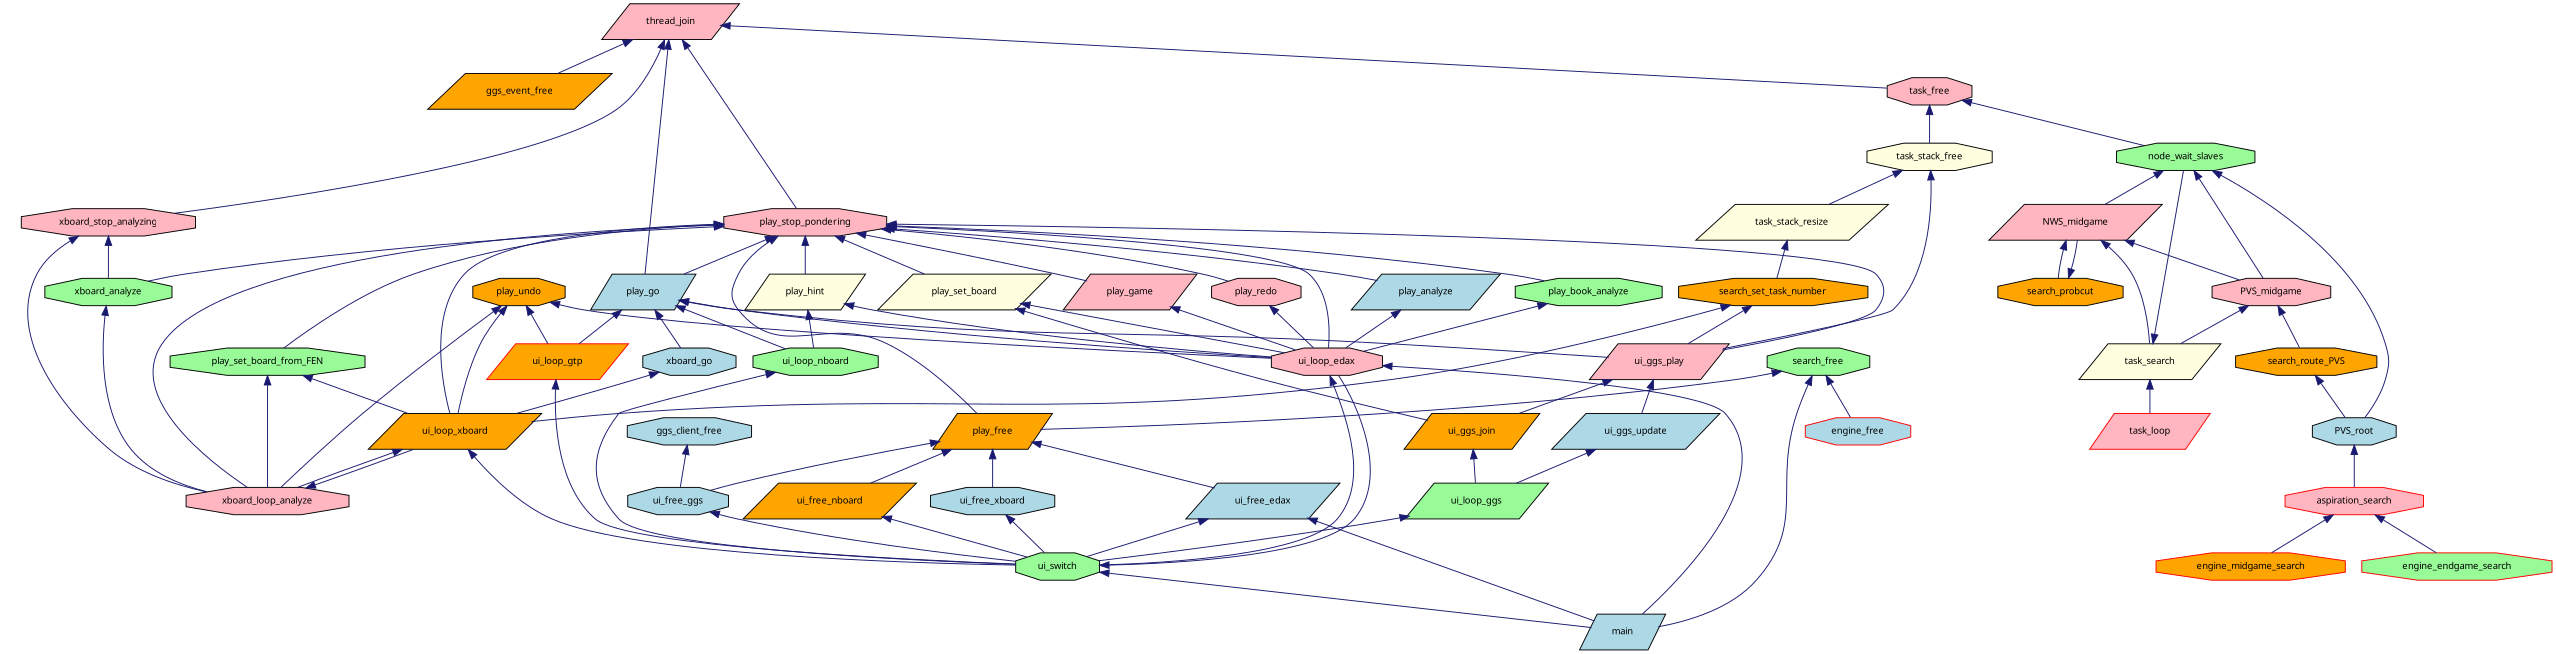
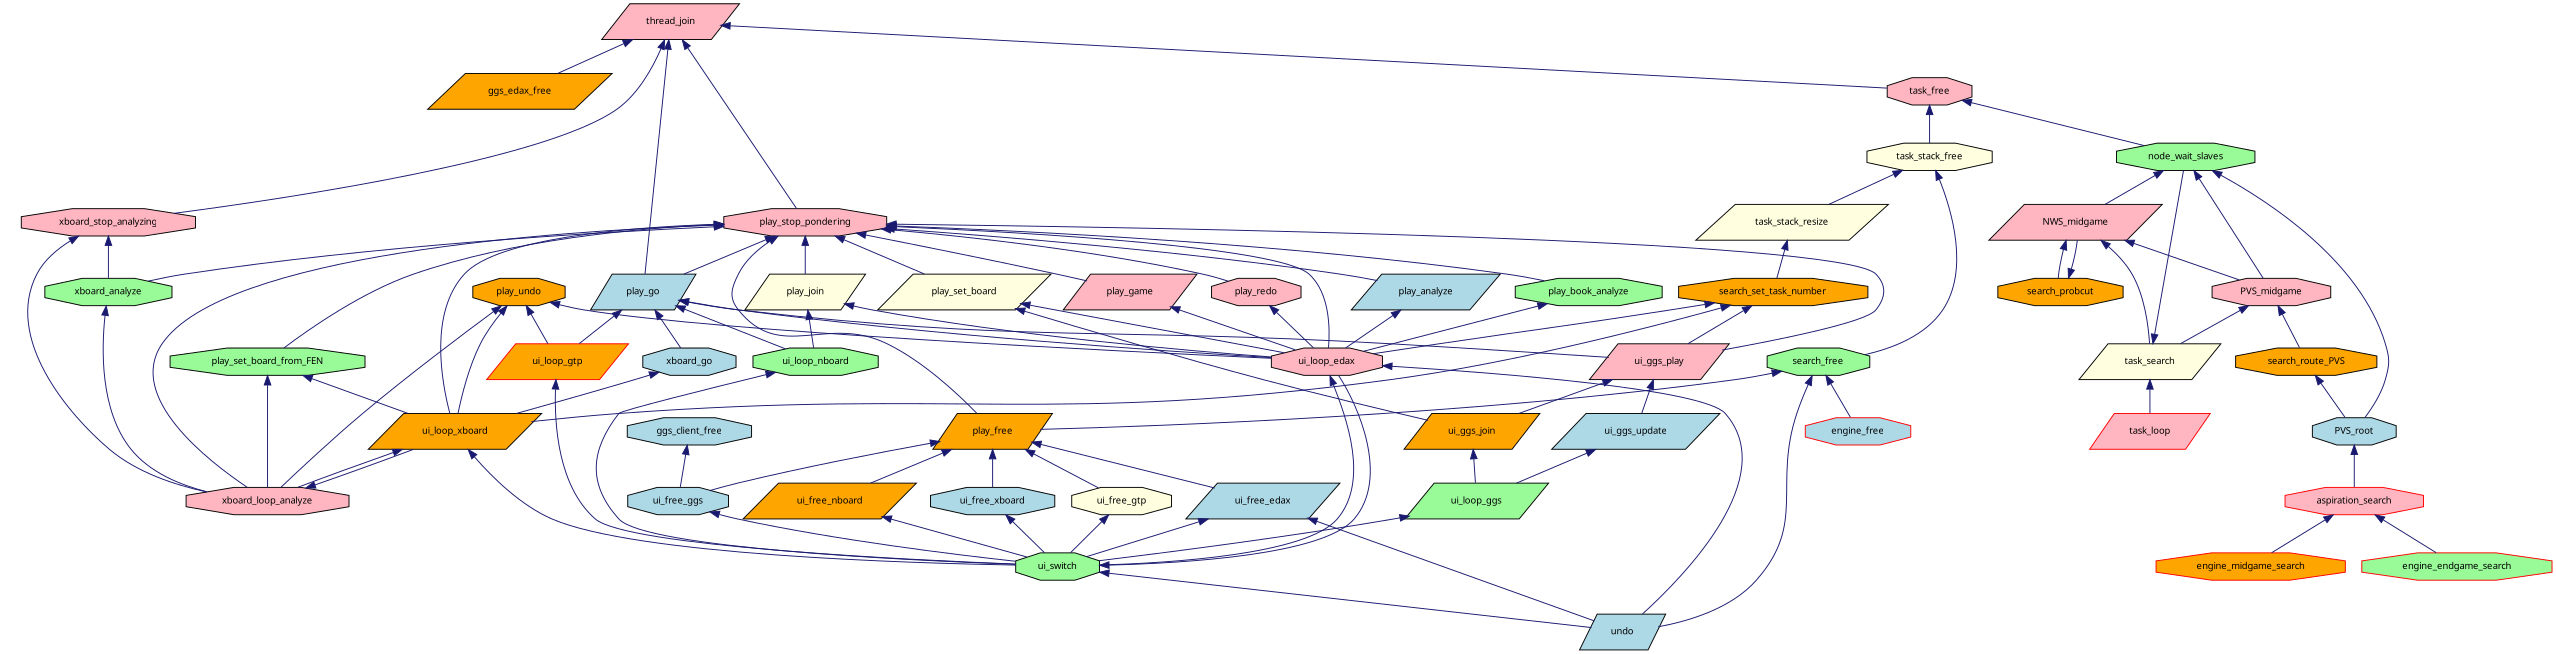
(520, 91) -> (520, 91)
(805, 292) -> (805, 292)
(1884, 314) -> (1952, 290)
none -> (1539, 329)
none -> (1122, 501)
(1623, 632) -> (1623, 632)
